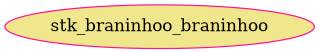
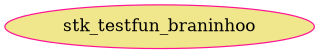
(160, 27) -> (160, 27)
